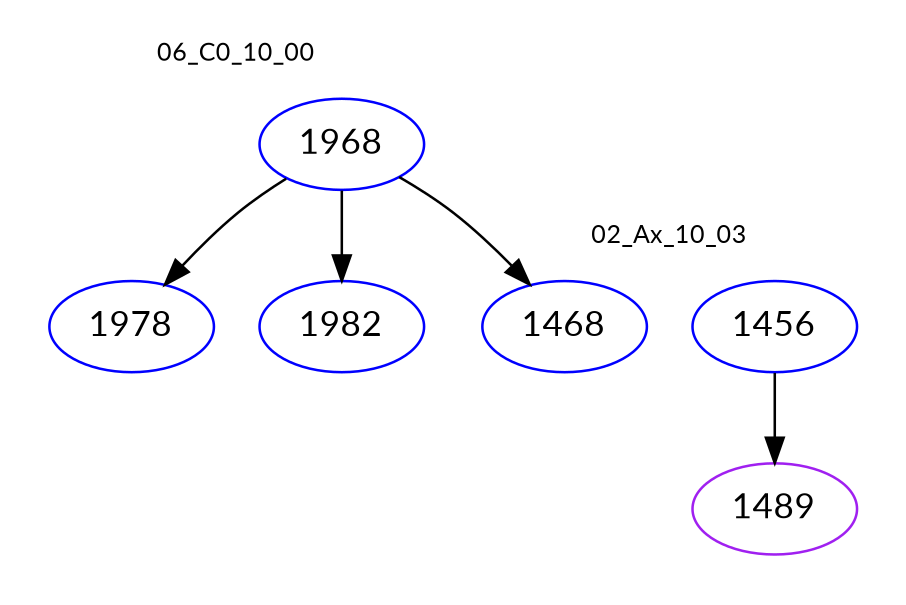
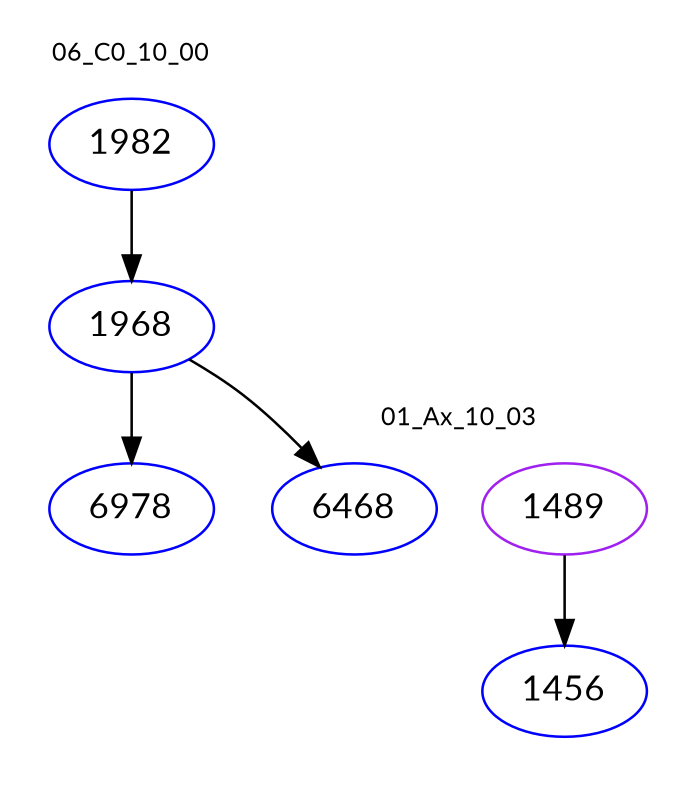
(342, 223) -> (132, 223)
(670, 237) -> (460, 419)
(132, 327) -> (132, 509)
(565, 327) -> (354, 509)
(775, 405) -> (565, 588)
